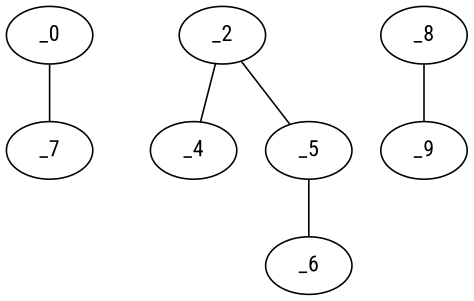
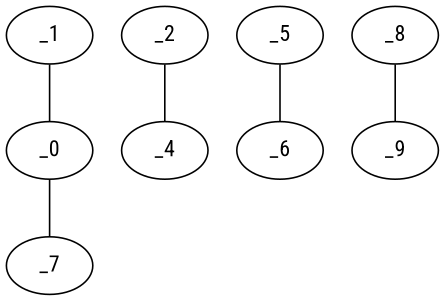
none -> (50, 35)
(266, 93) -> none
